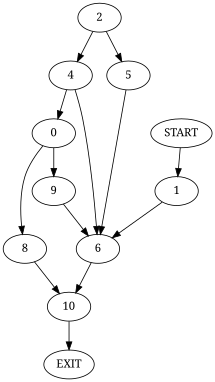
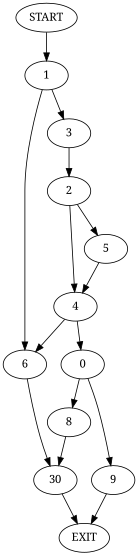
none -> (69, 133)
(114, 158) -> (93, 274)
(73, 217) -> (101, 505)
(69, 307) -> (55, 480)
